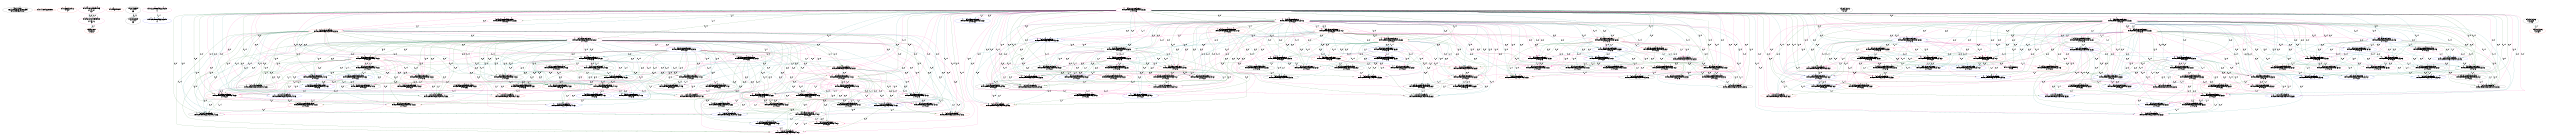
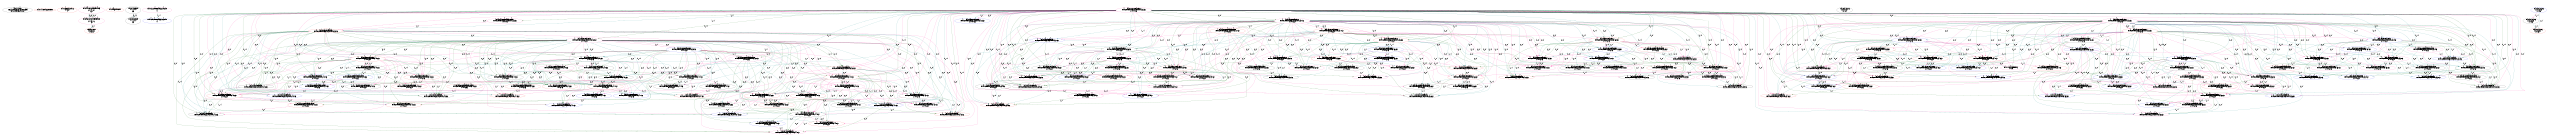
none -> (2539, 10)
